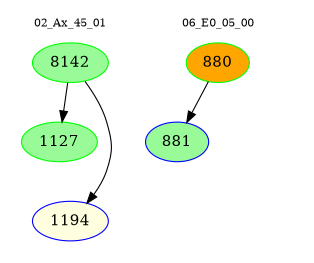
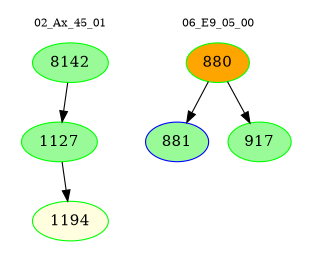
(218, 24) -> (218, 24)
(110, 137) -> (64, 176)
none -> (260, 142)
(70, 221) -> (70, 221)
